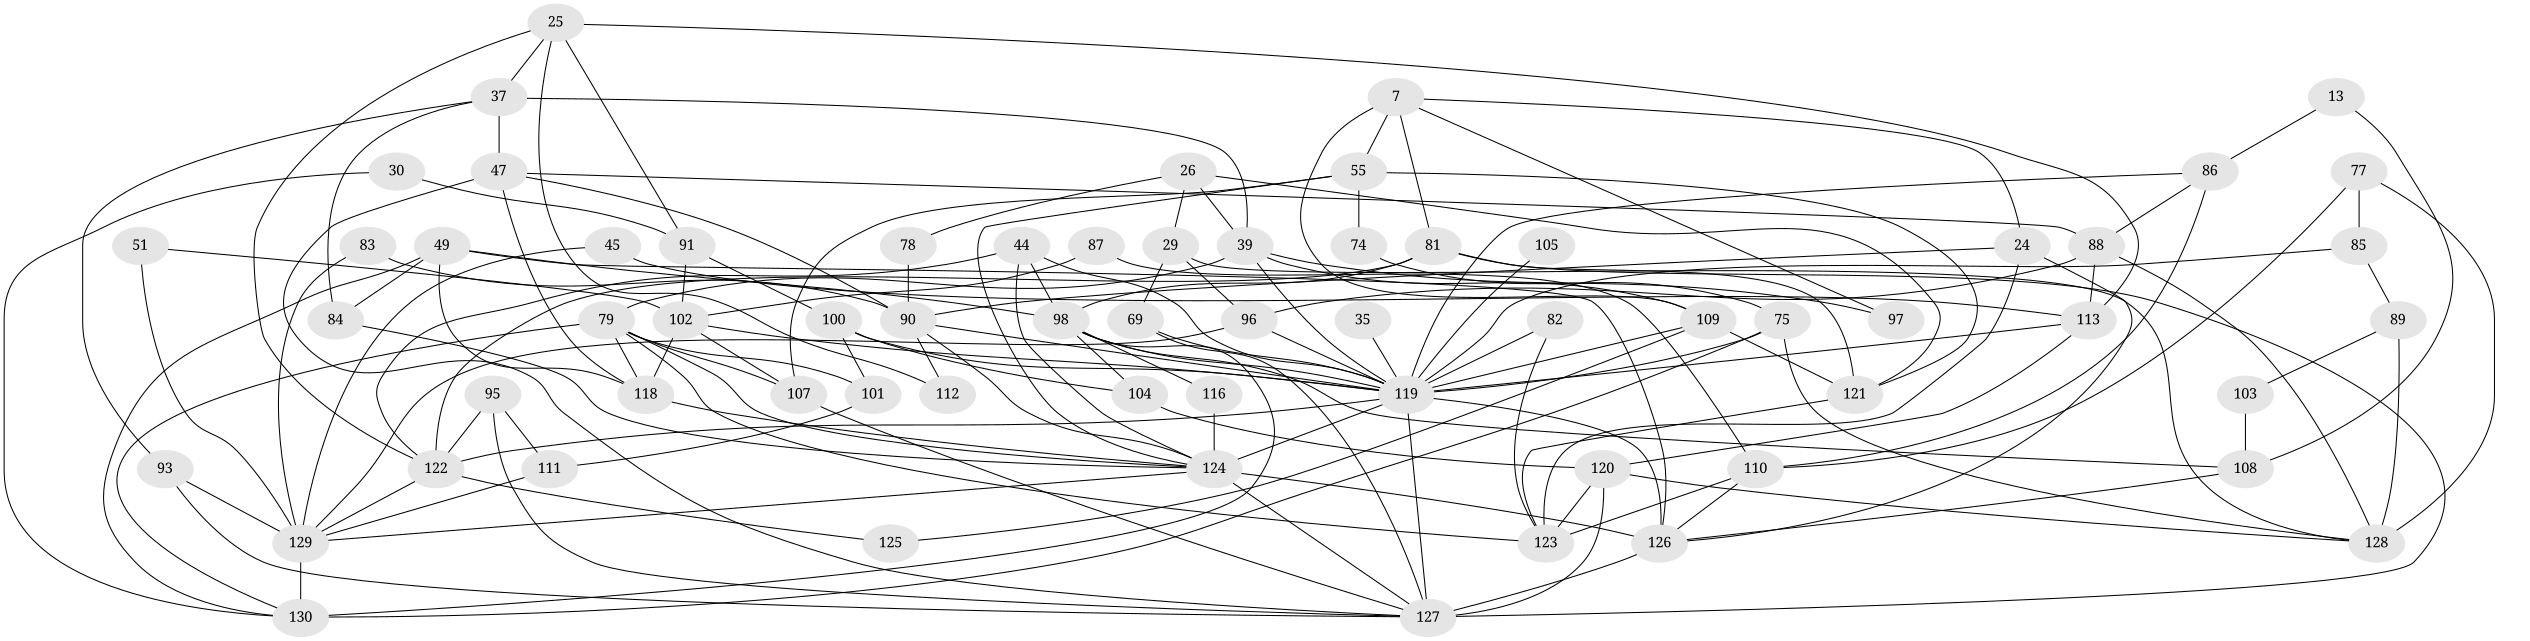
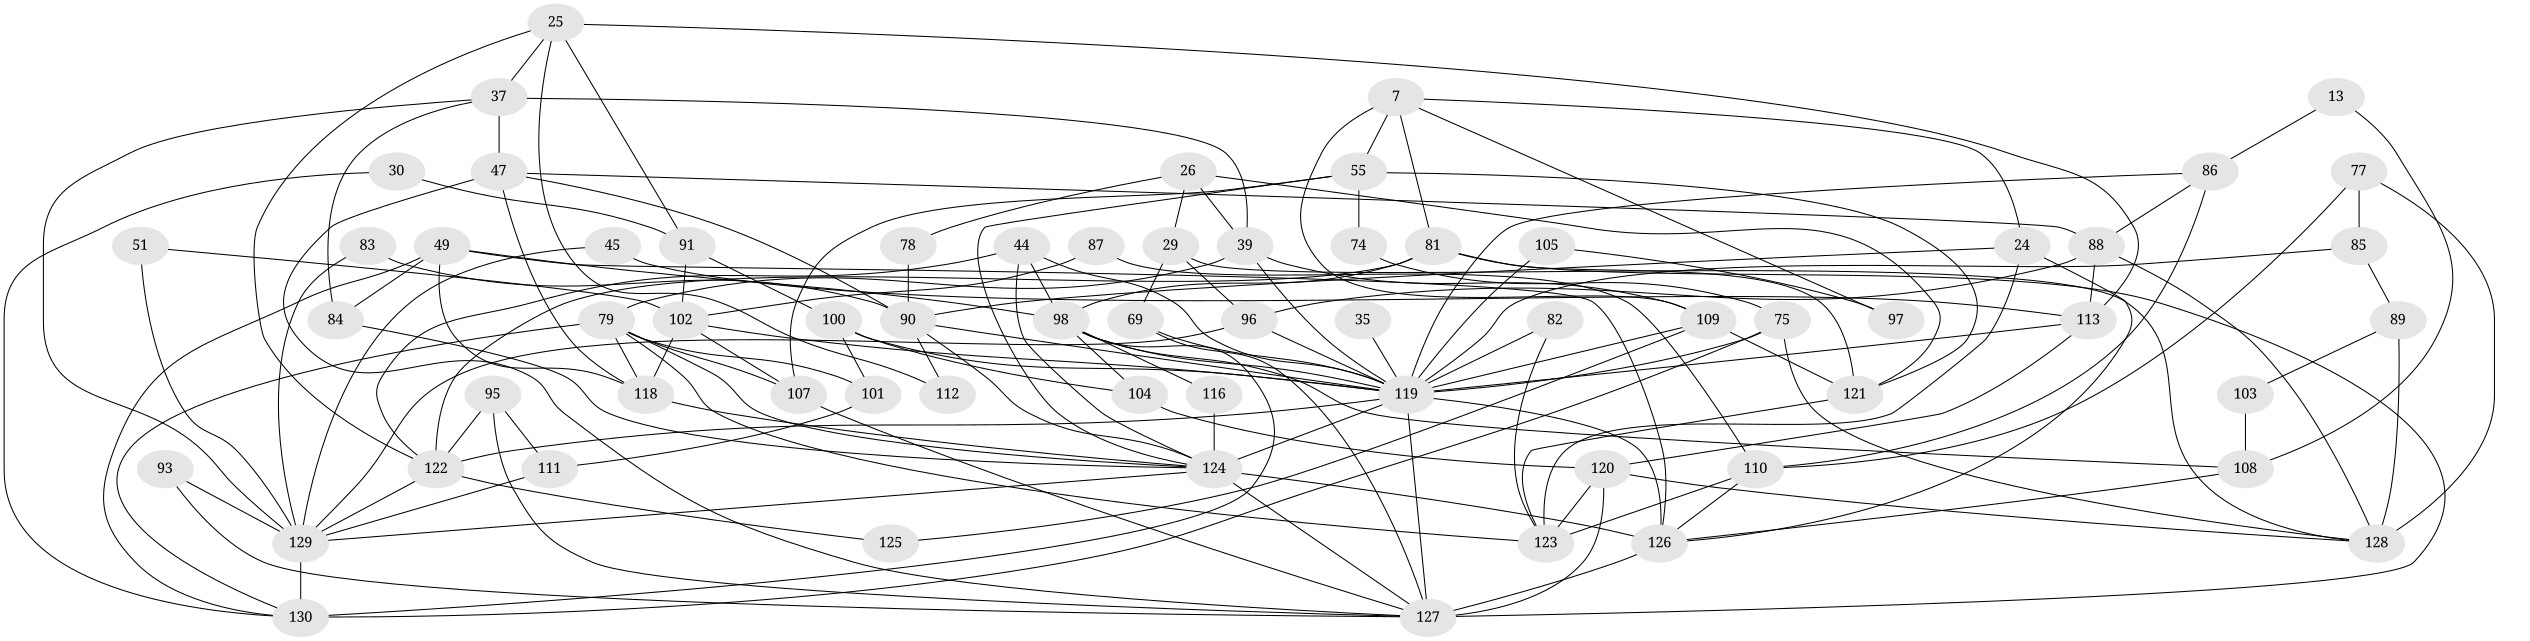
(153, 179) -> (51, 209)
(1571, 283) -> (1726, 272)
